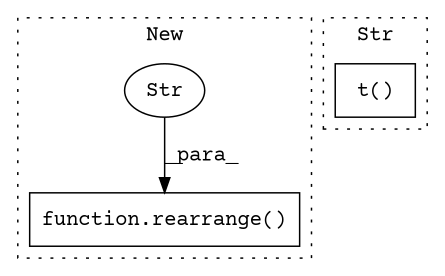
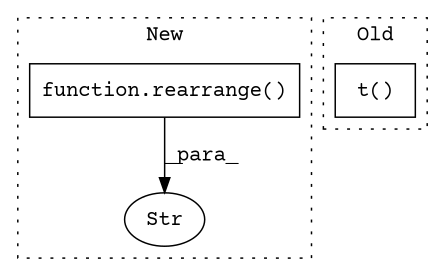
(375, 35) -> (375, 35)
(165, 148) -> (165, 148)
